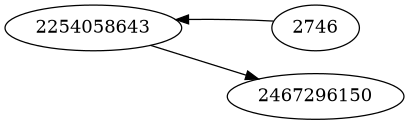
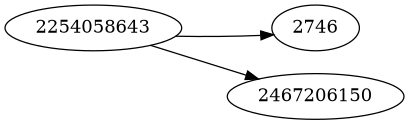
(231, 20) -> (218, 36)
(316, 96) -> (316, 96)
